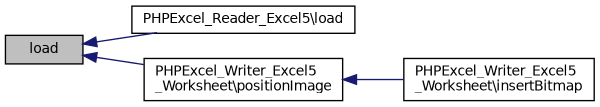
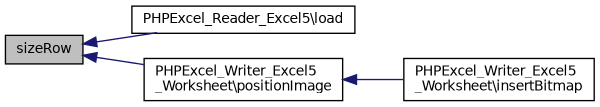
(44, 50) -> (44, 50)
